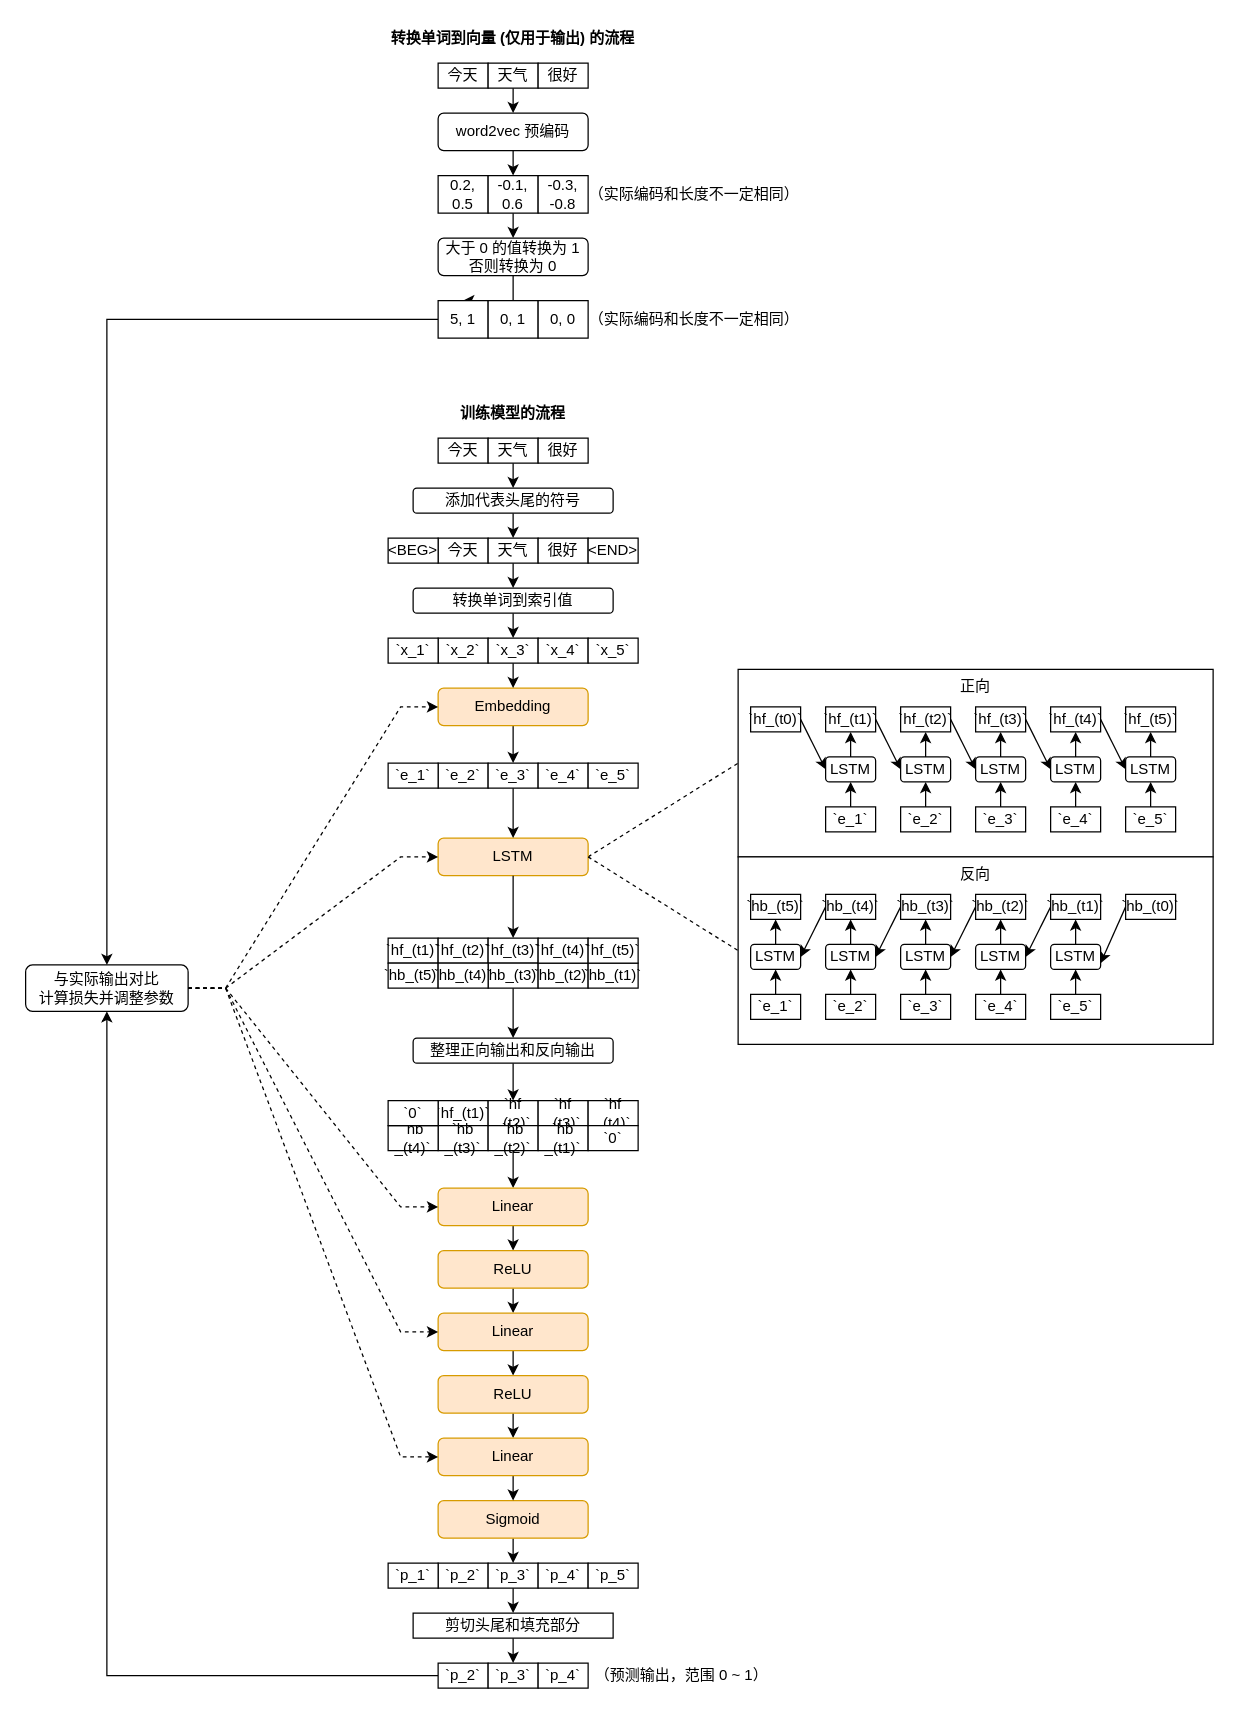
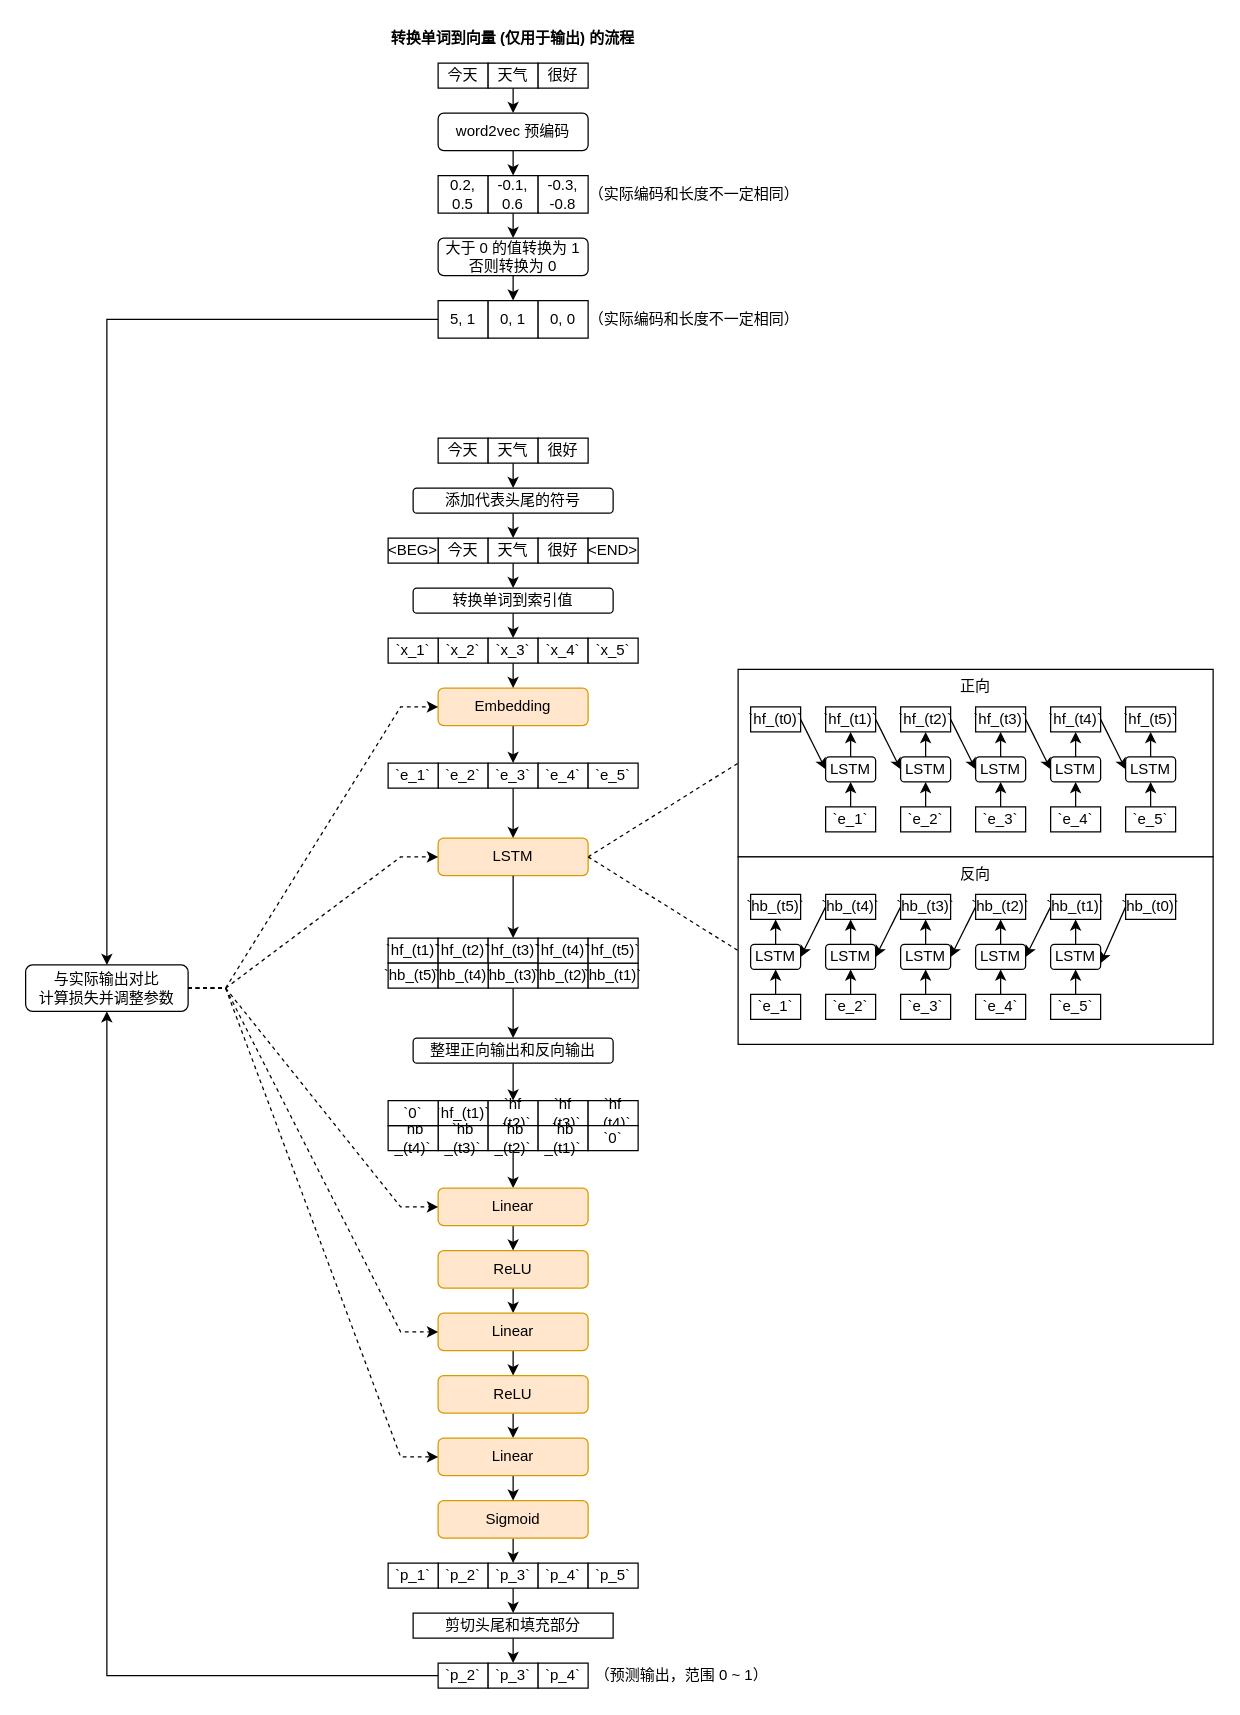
(513, 294) -> (513, 291)
(513, 413) -> none
